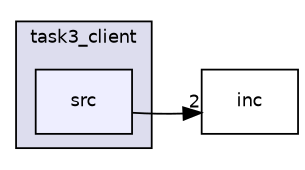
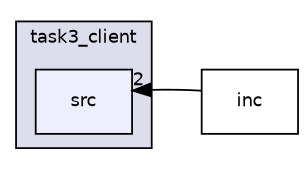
(163, 114) -> (176, 90)
